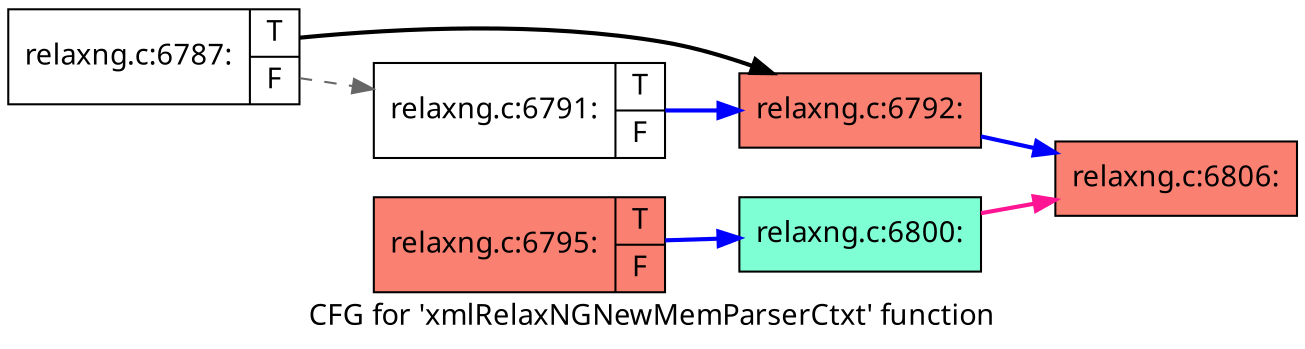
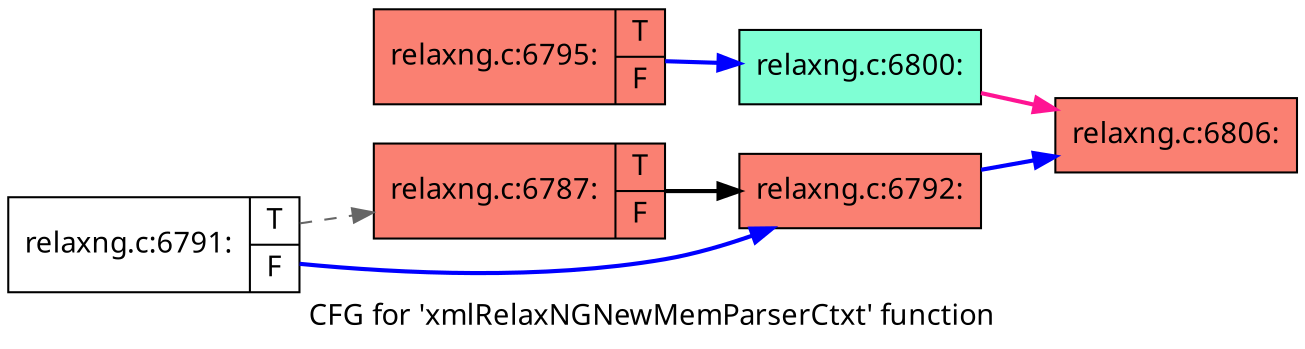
(154, 57) -> (519, 191)
(326, 82) -> (326, 219)
